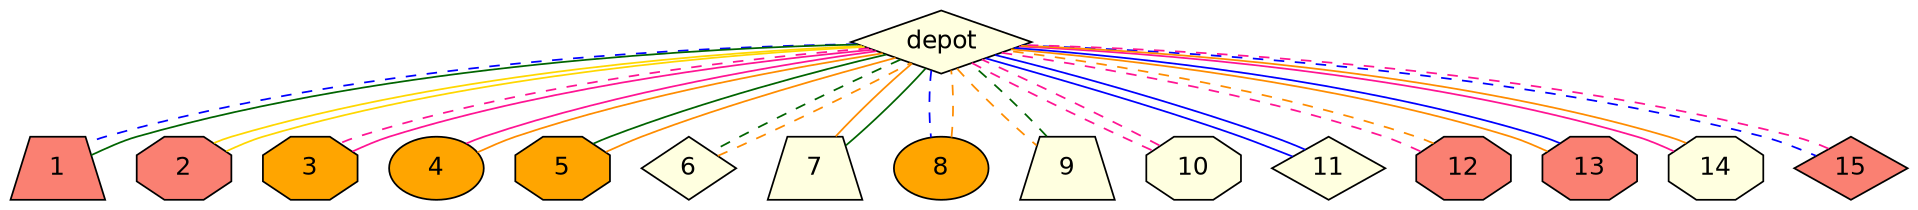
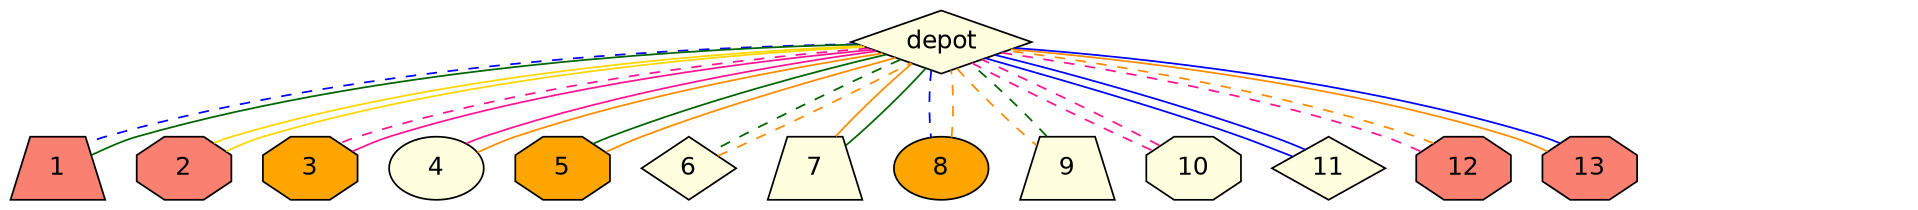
(436, 168) -> (436, 168)
(1716, 168) -> none
(1851, 168) -> none
